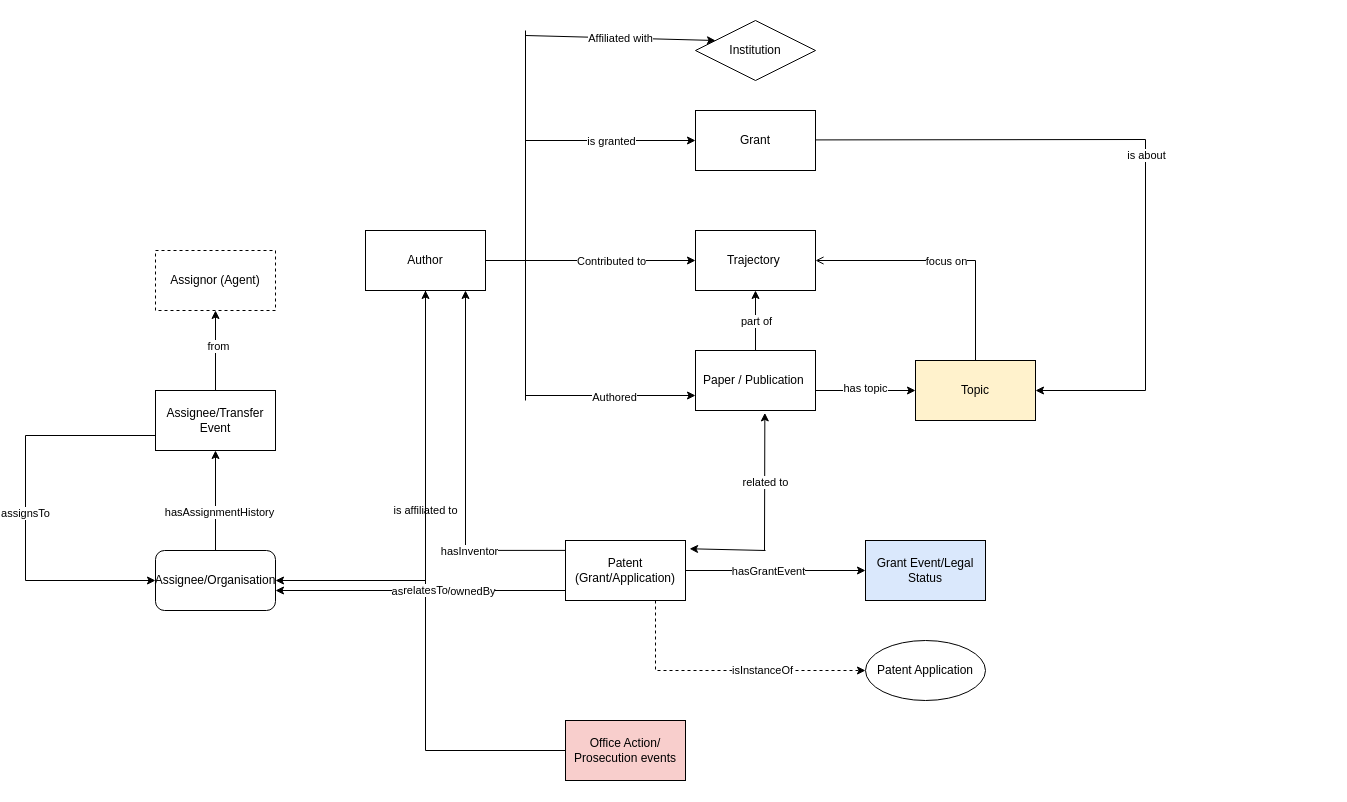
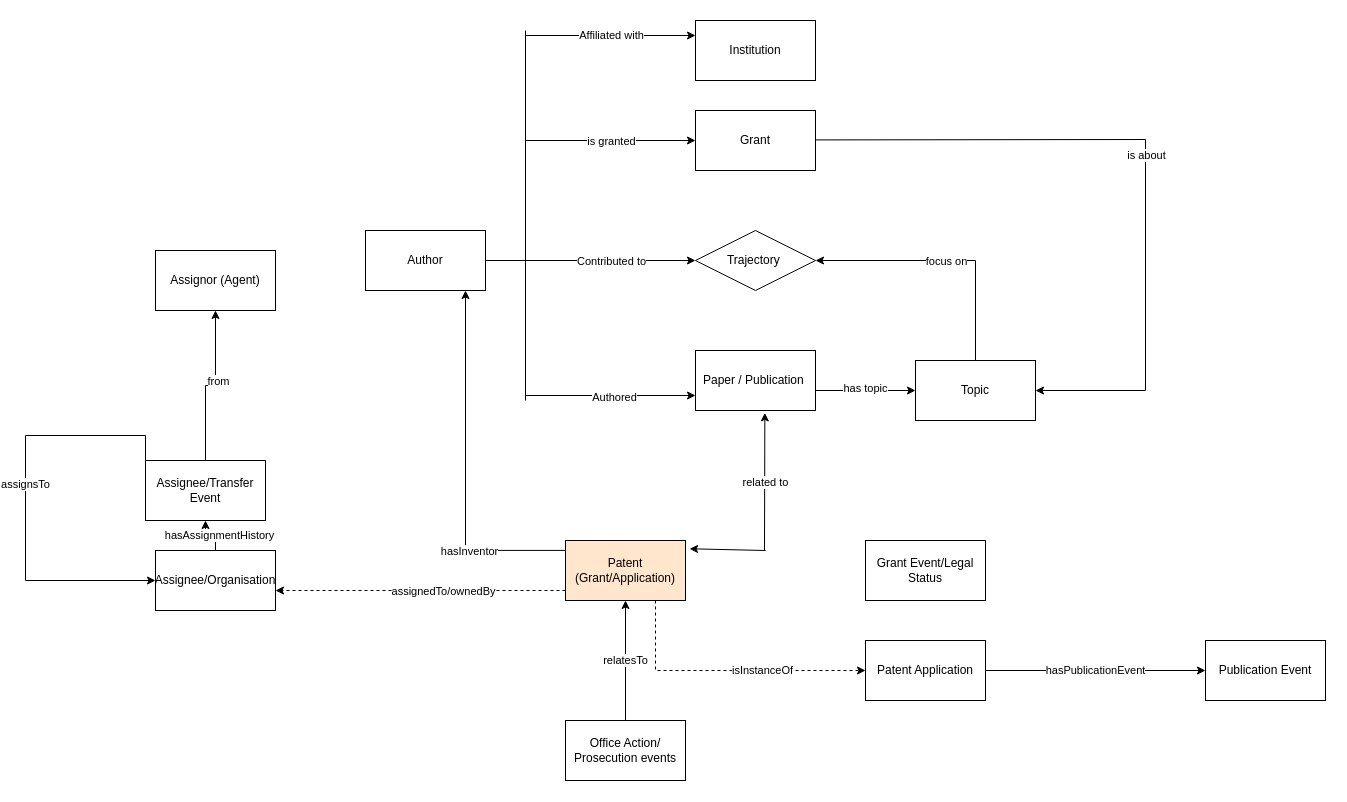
(756, 51) -> (756, 51)
(756, 261) -> (756, 261)
(821, 261) -> (823, 261)
(216, 281) -> (216, 281)
(756, 324) -> none
(976, 391) -> (976, 391)
(216, 421) -> (206, 491)
(626, 571) -> (626, 571)
(772, 571) -> none
(926, 571) -> (926, 571)
(216, 581) -> (216, 581)
(353, 581) -> none
(338, 591) -> (338, 591)
(926, 671) -> (926, 671)
none -> (1092, 671)
none -> (1266, 671)
(426, 736) -> (626, 664)
(626, 751) -> (626, 751)
